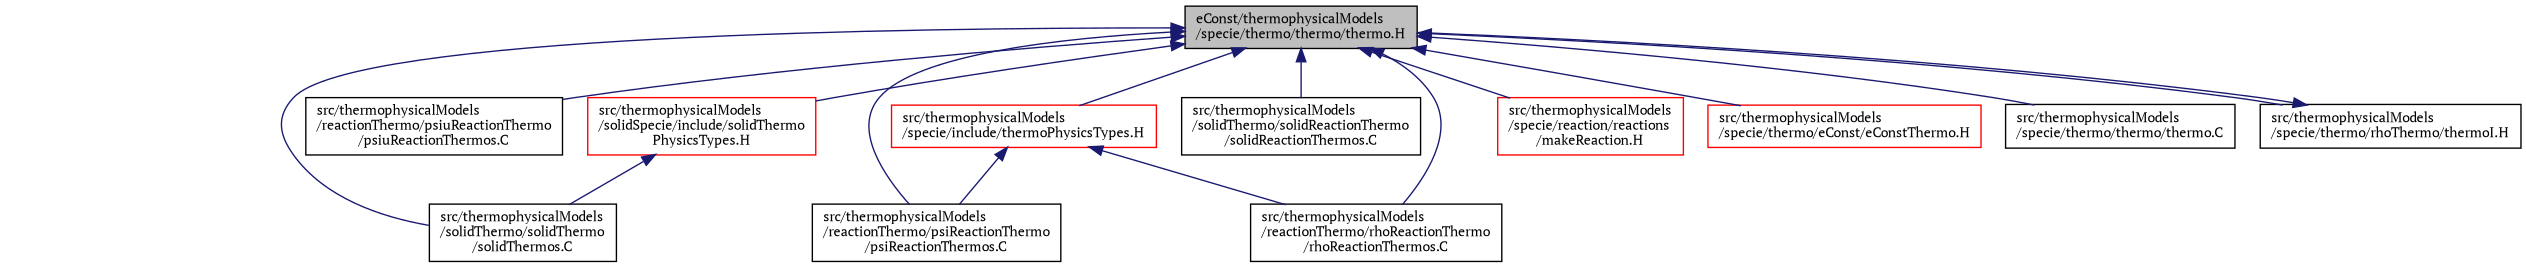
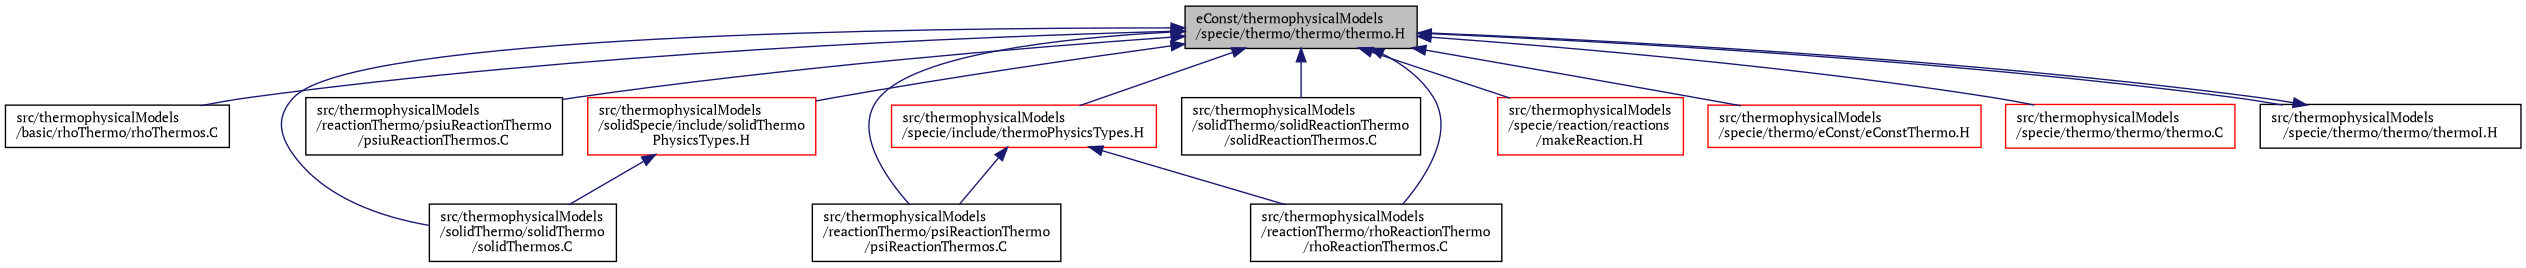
none -> (117, 126)
(2120, 126) -> (2120, 126)
(2391, 126) -> (2391, 126)
